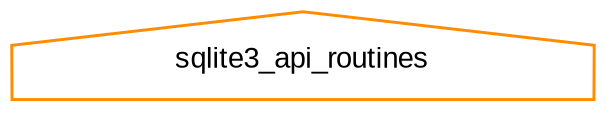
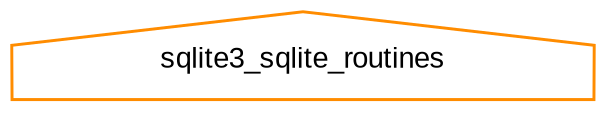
(303, 60) -> (303, 60)
